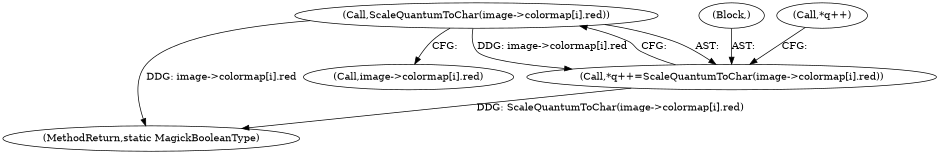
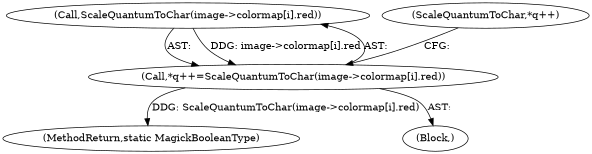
(822, 16) -> (486, 16)
(197, 39) -> none
(732, 43) -> (410, 97)
(656, 46) -> (377, 46)
(409, 77) -> none
